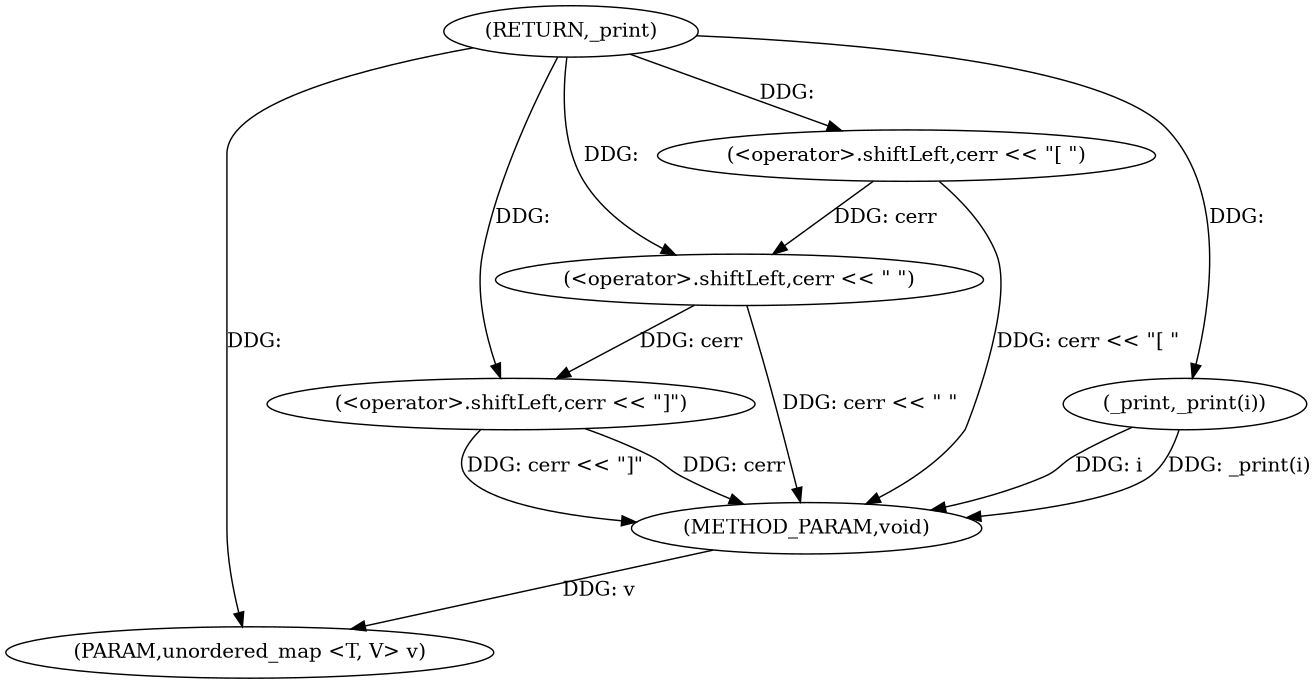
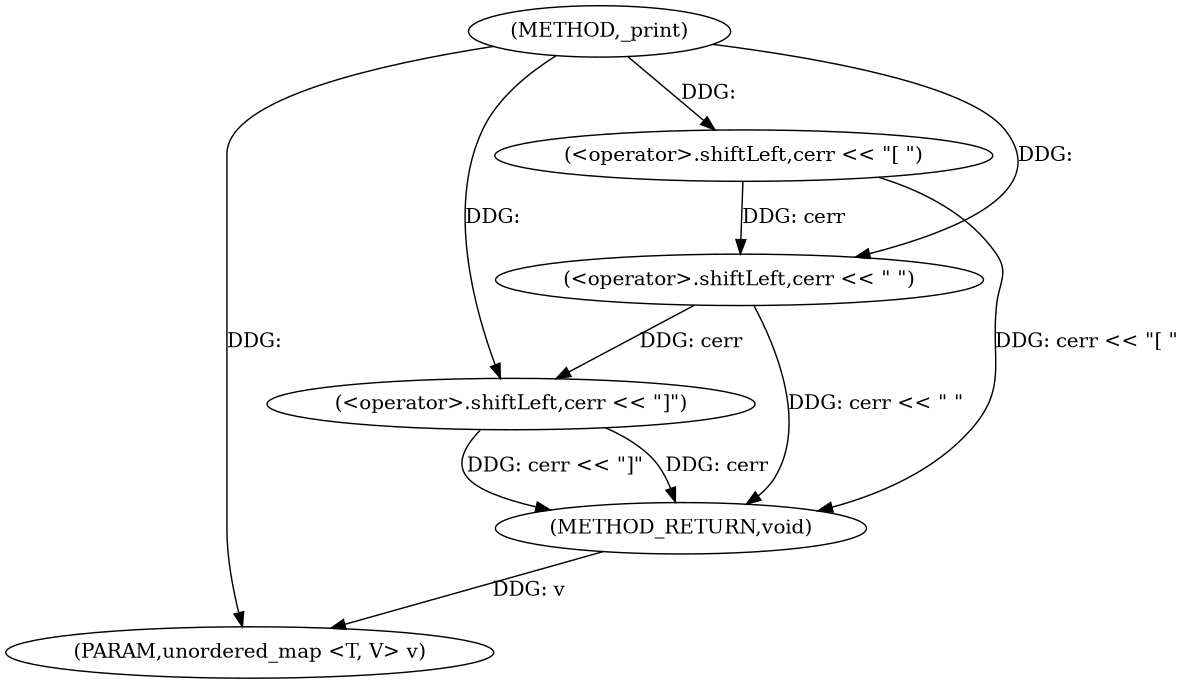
(571, 31) -> (600, 31)
(1185, 404) -> none
(807, 528) -> (681, 528)
